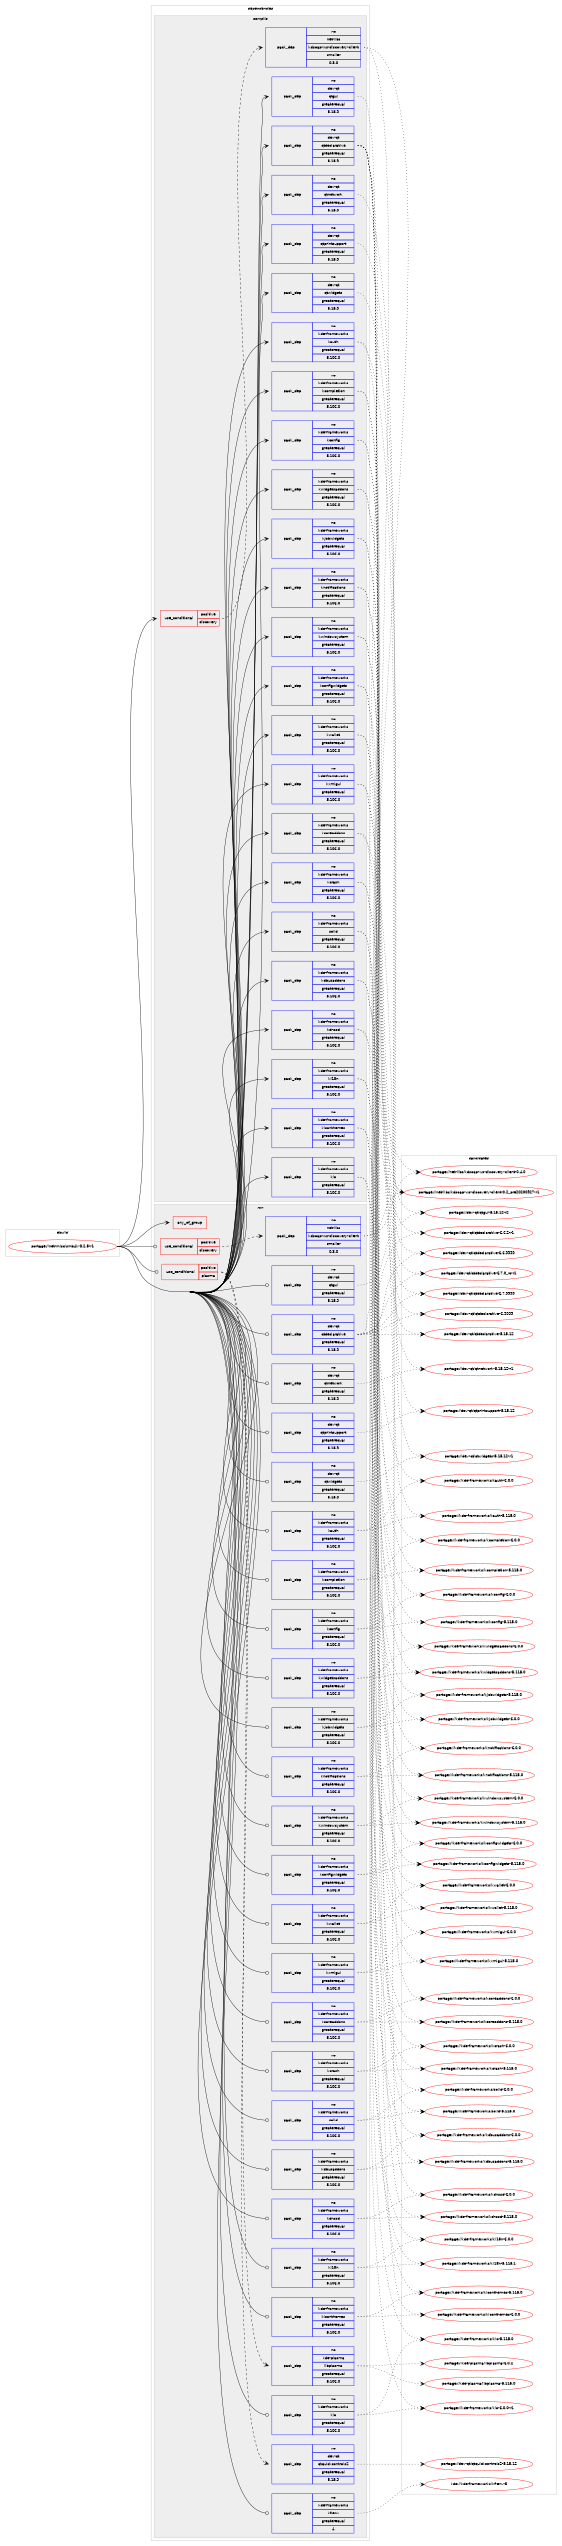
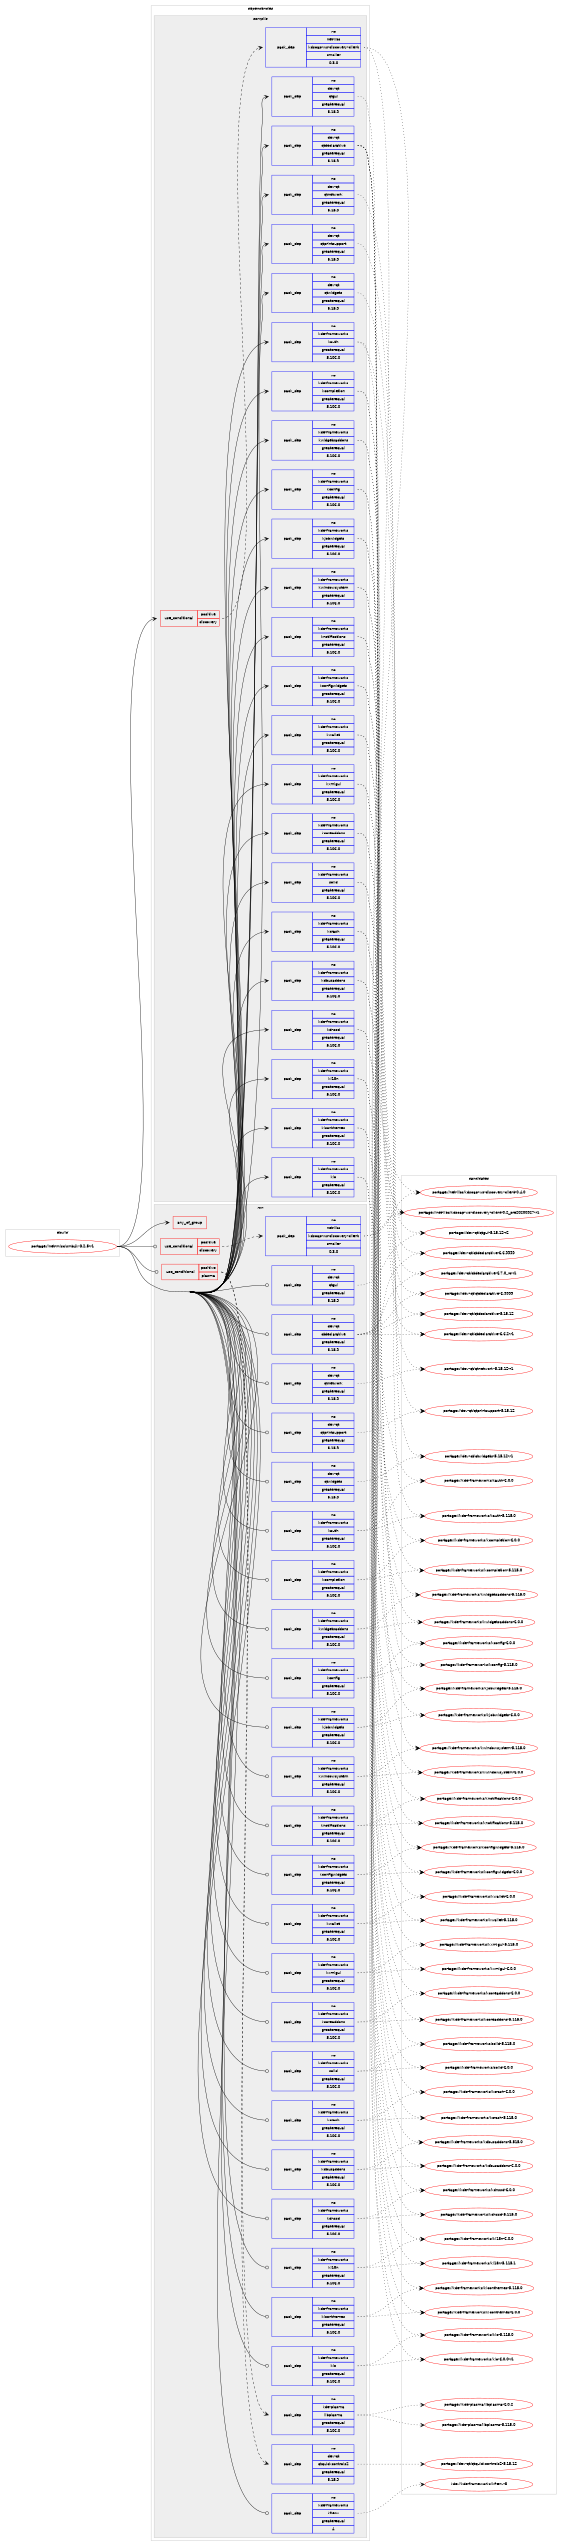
(479, 1294) -> none
(479, 2162) -> (479, 2142)
